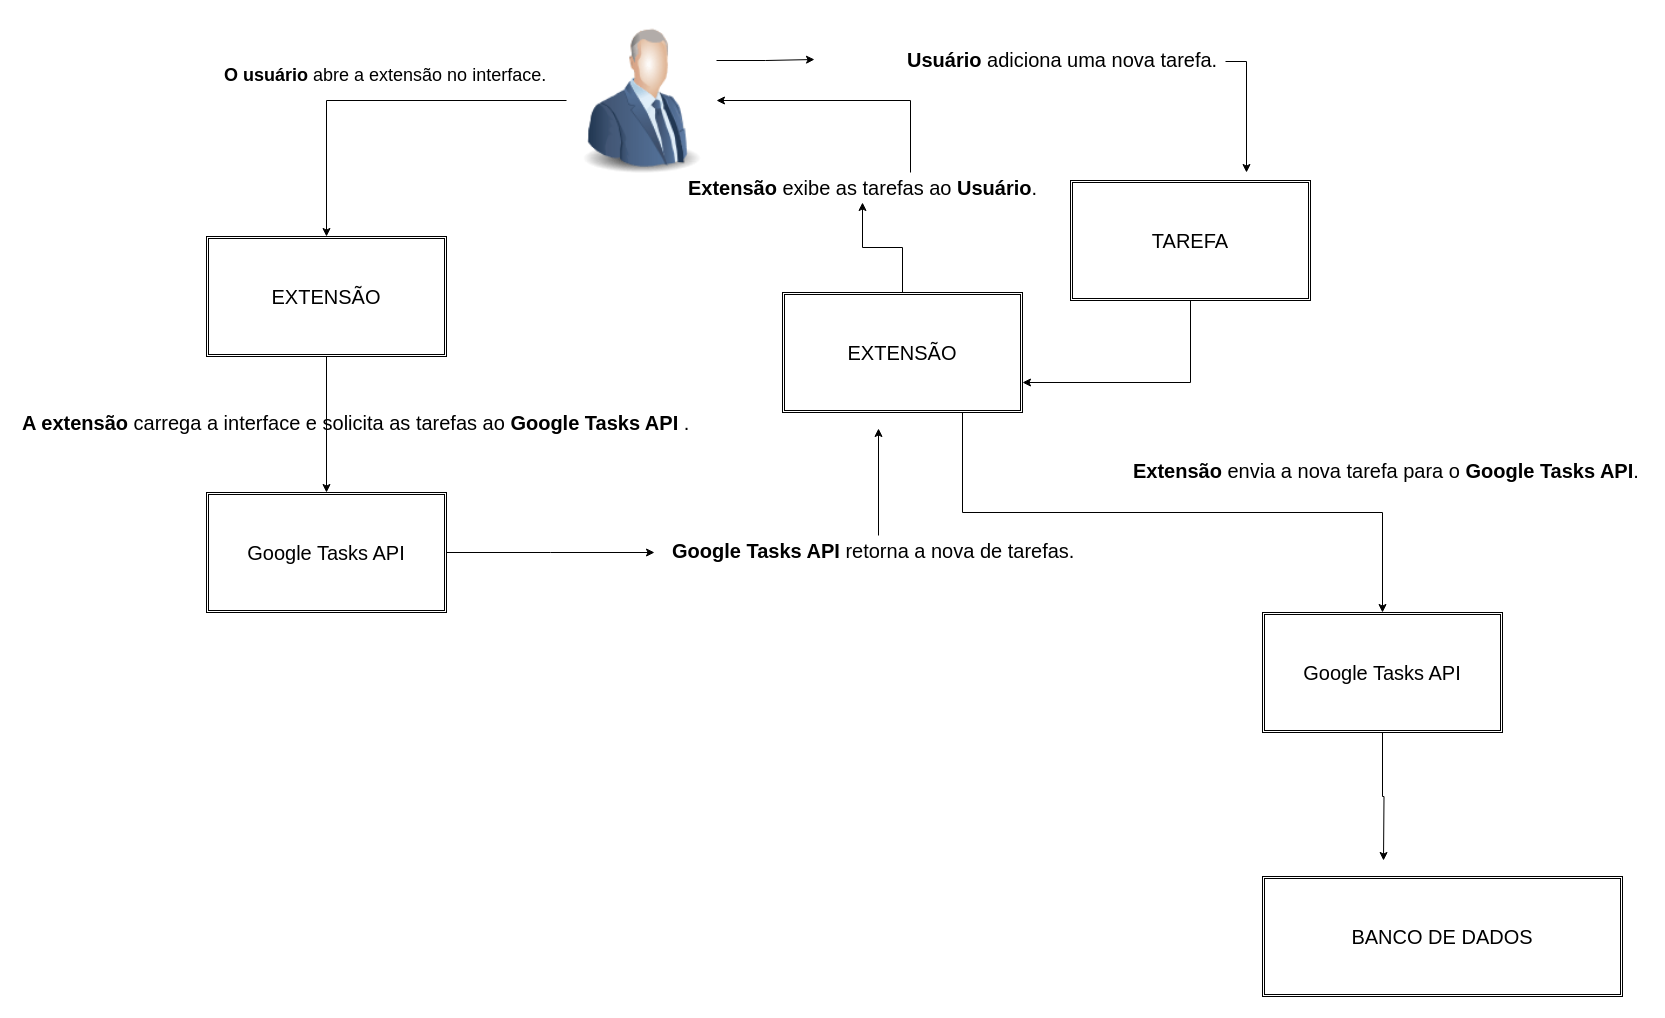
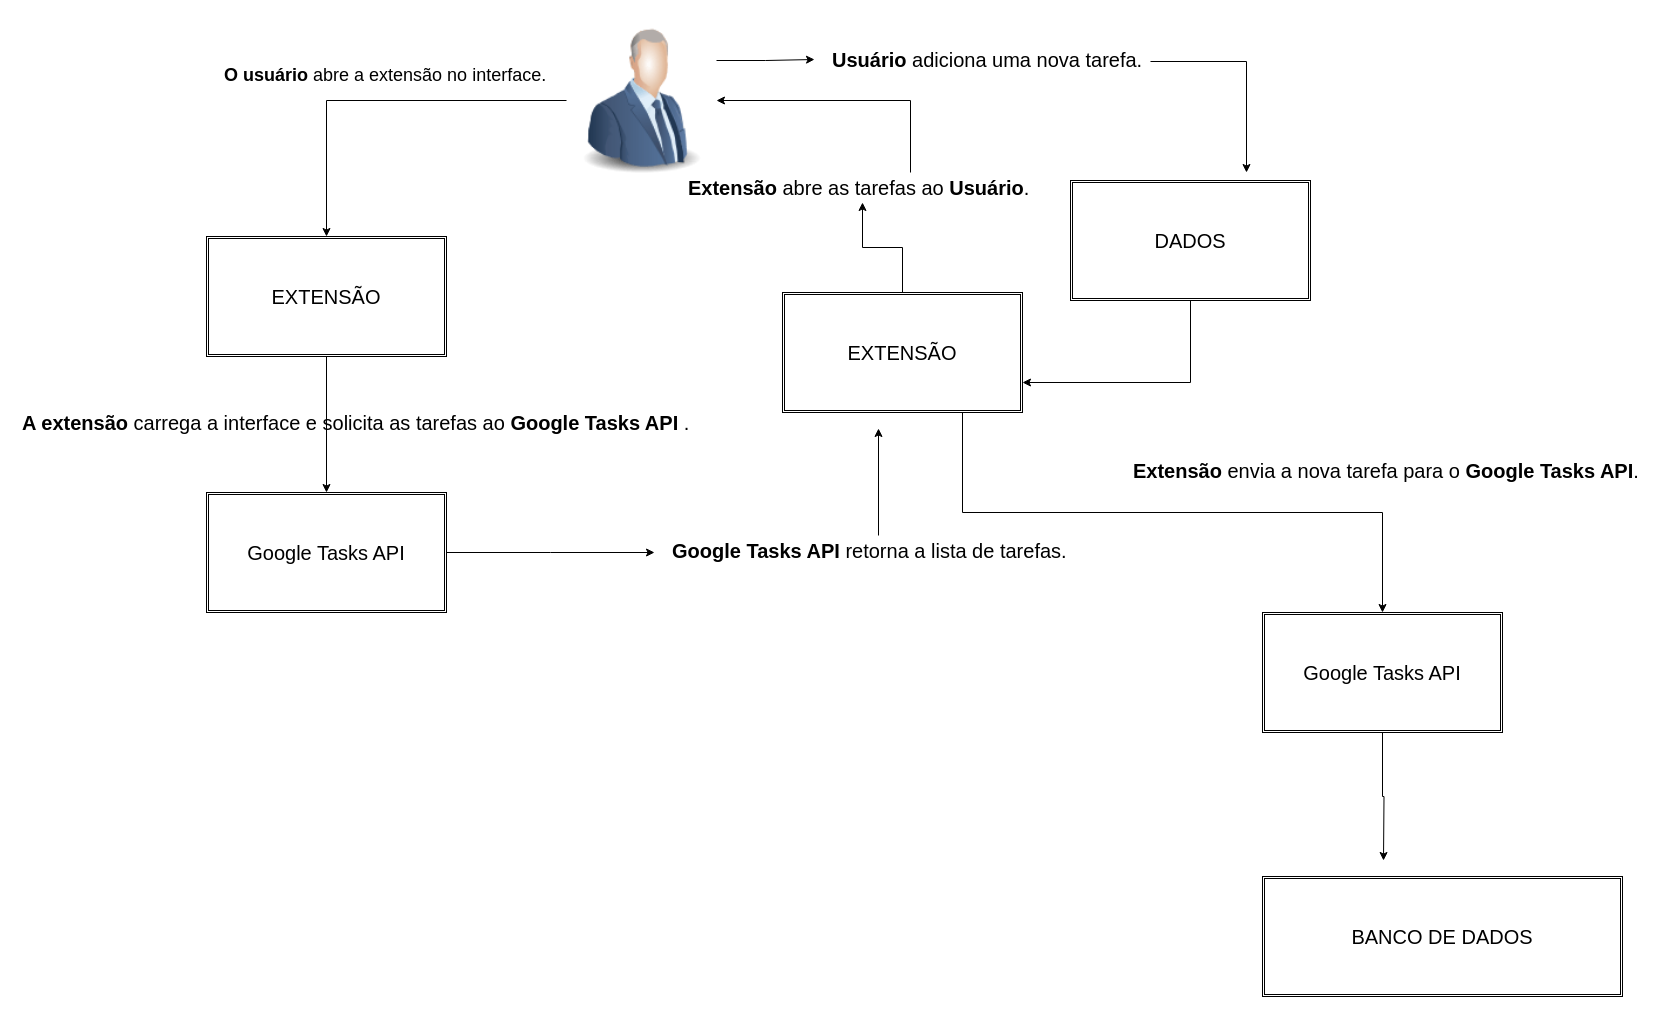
(1066, 60) -> (991, 60)
(800, 188) -> (799, 188)
(1191, 241) -> (1191, 241)
(803, 551) -> (803, 551)
